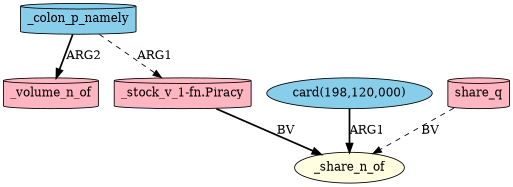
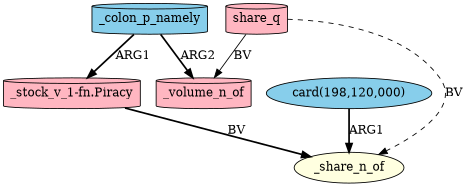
none -> (233, 53)
(127, 54) -> (114, 53)
